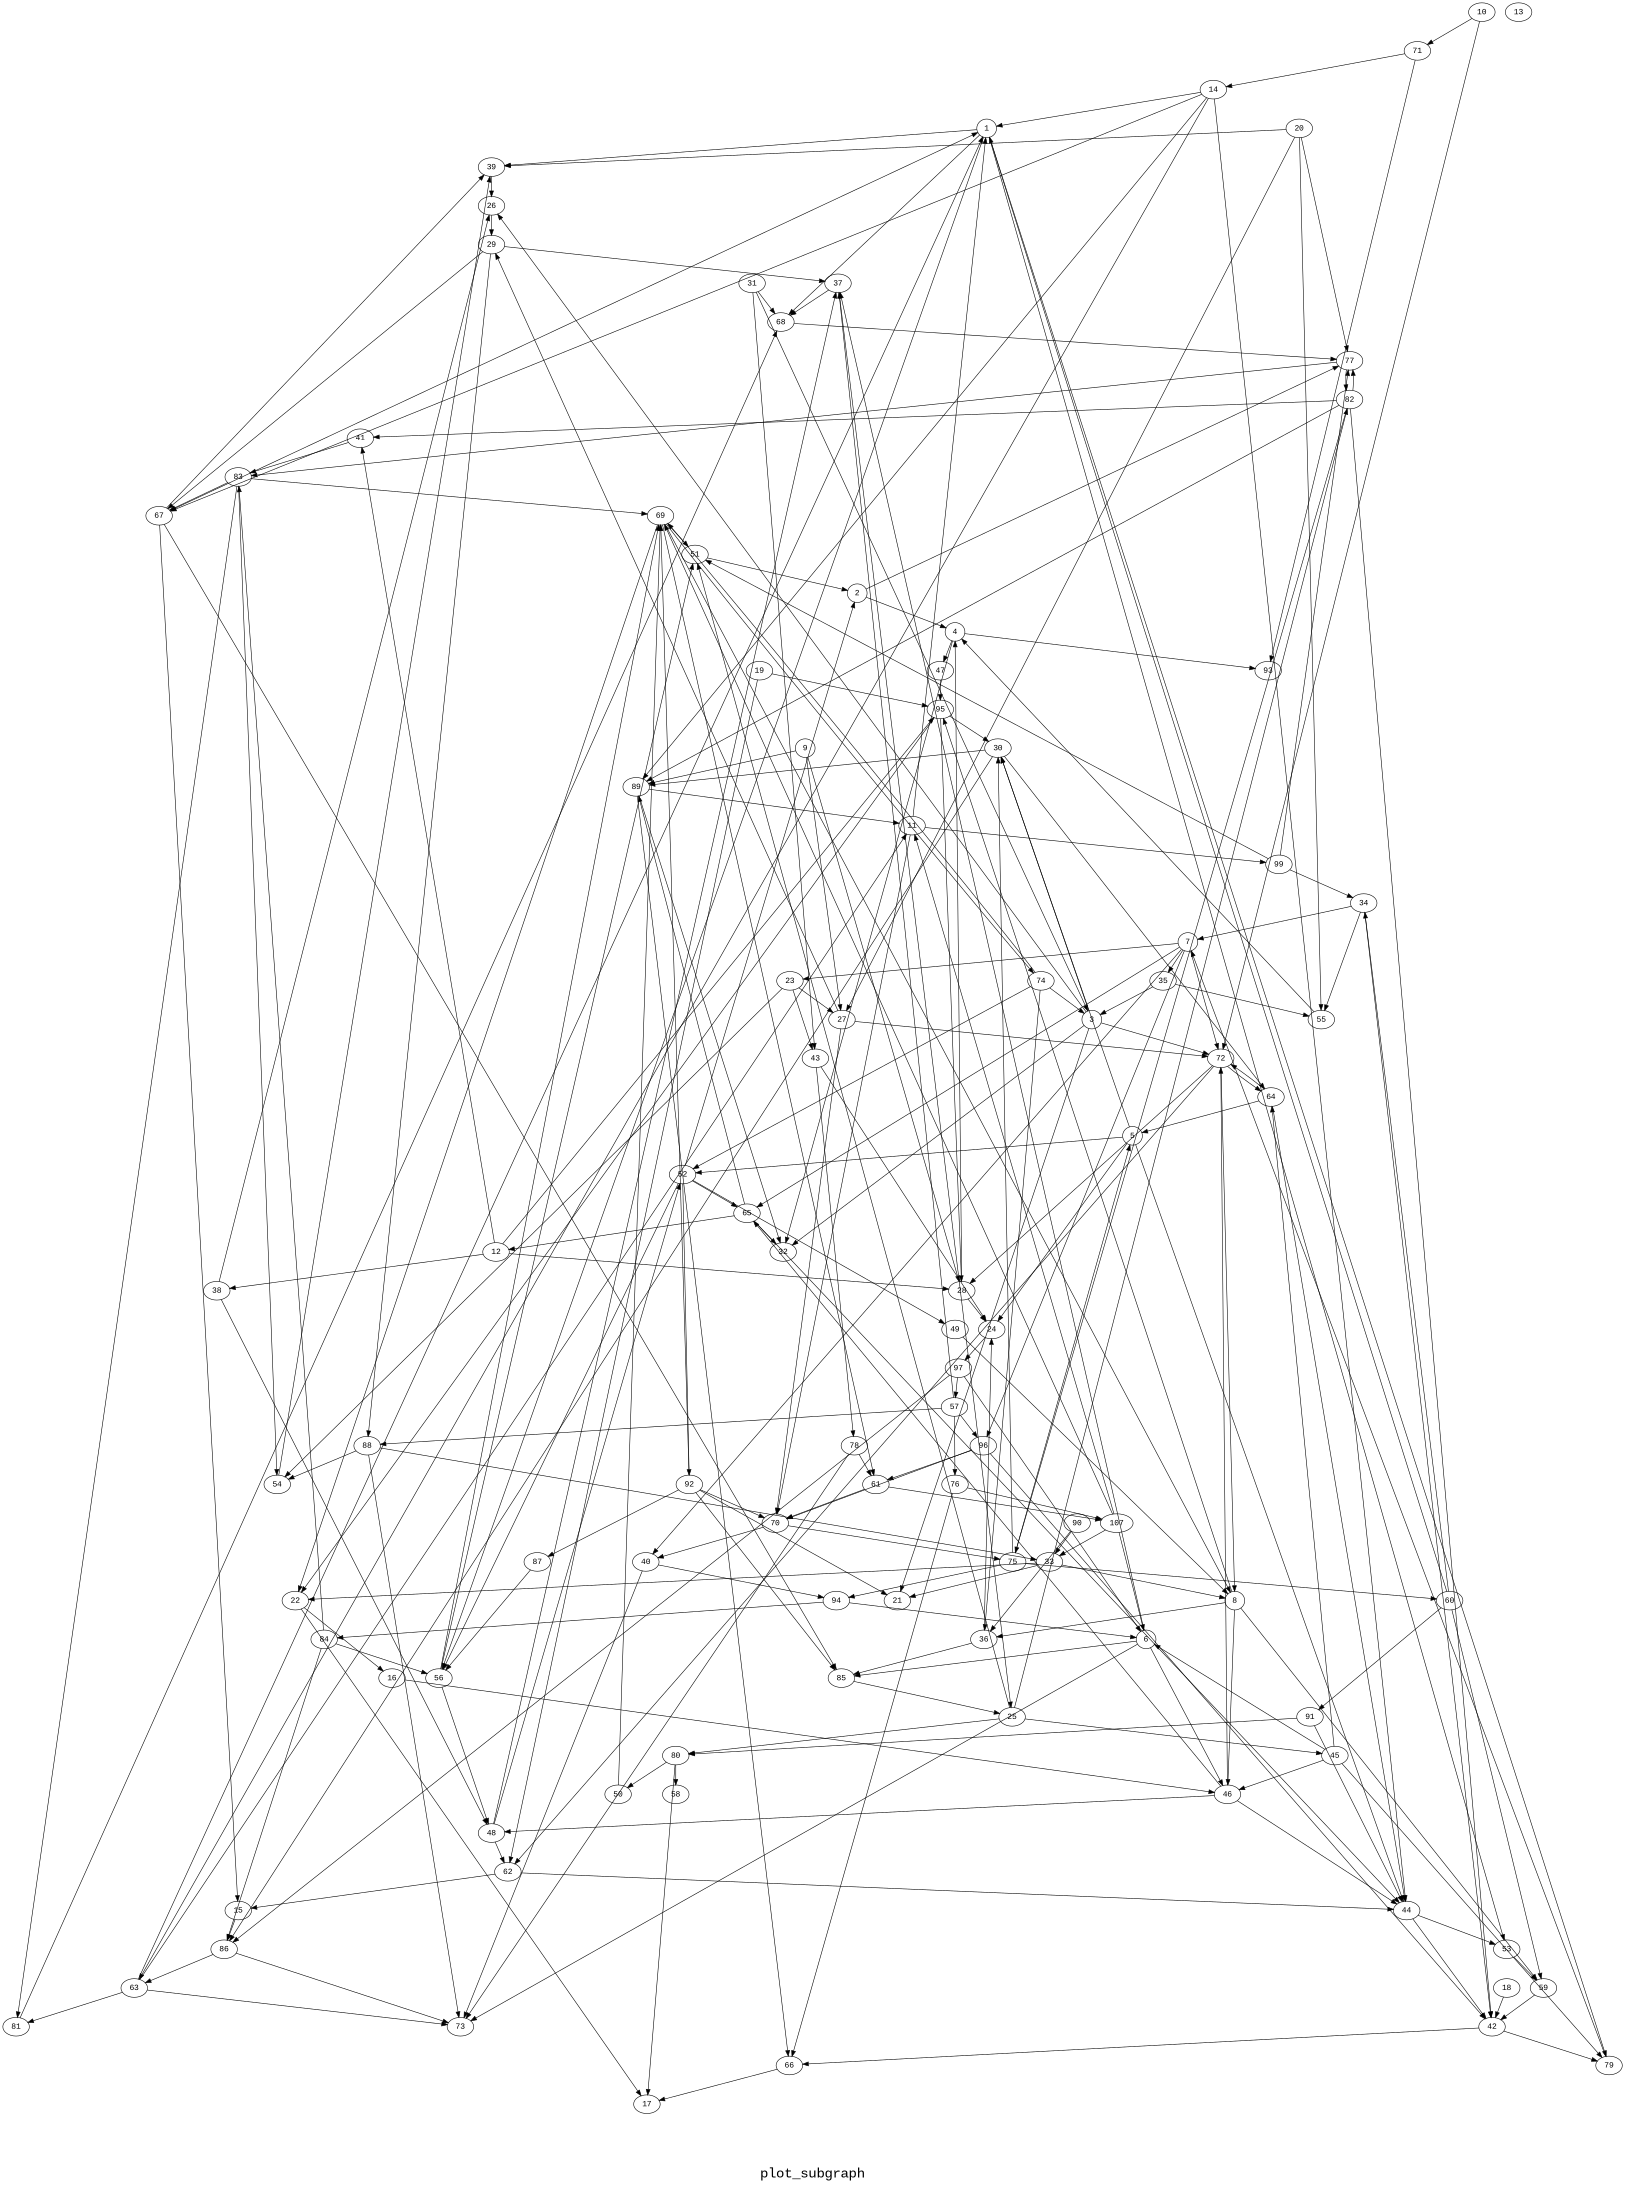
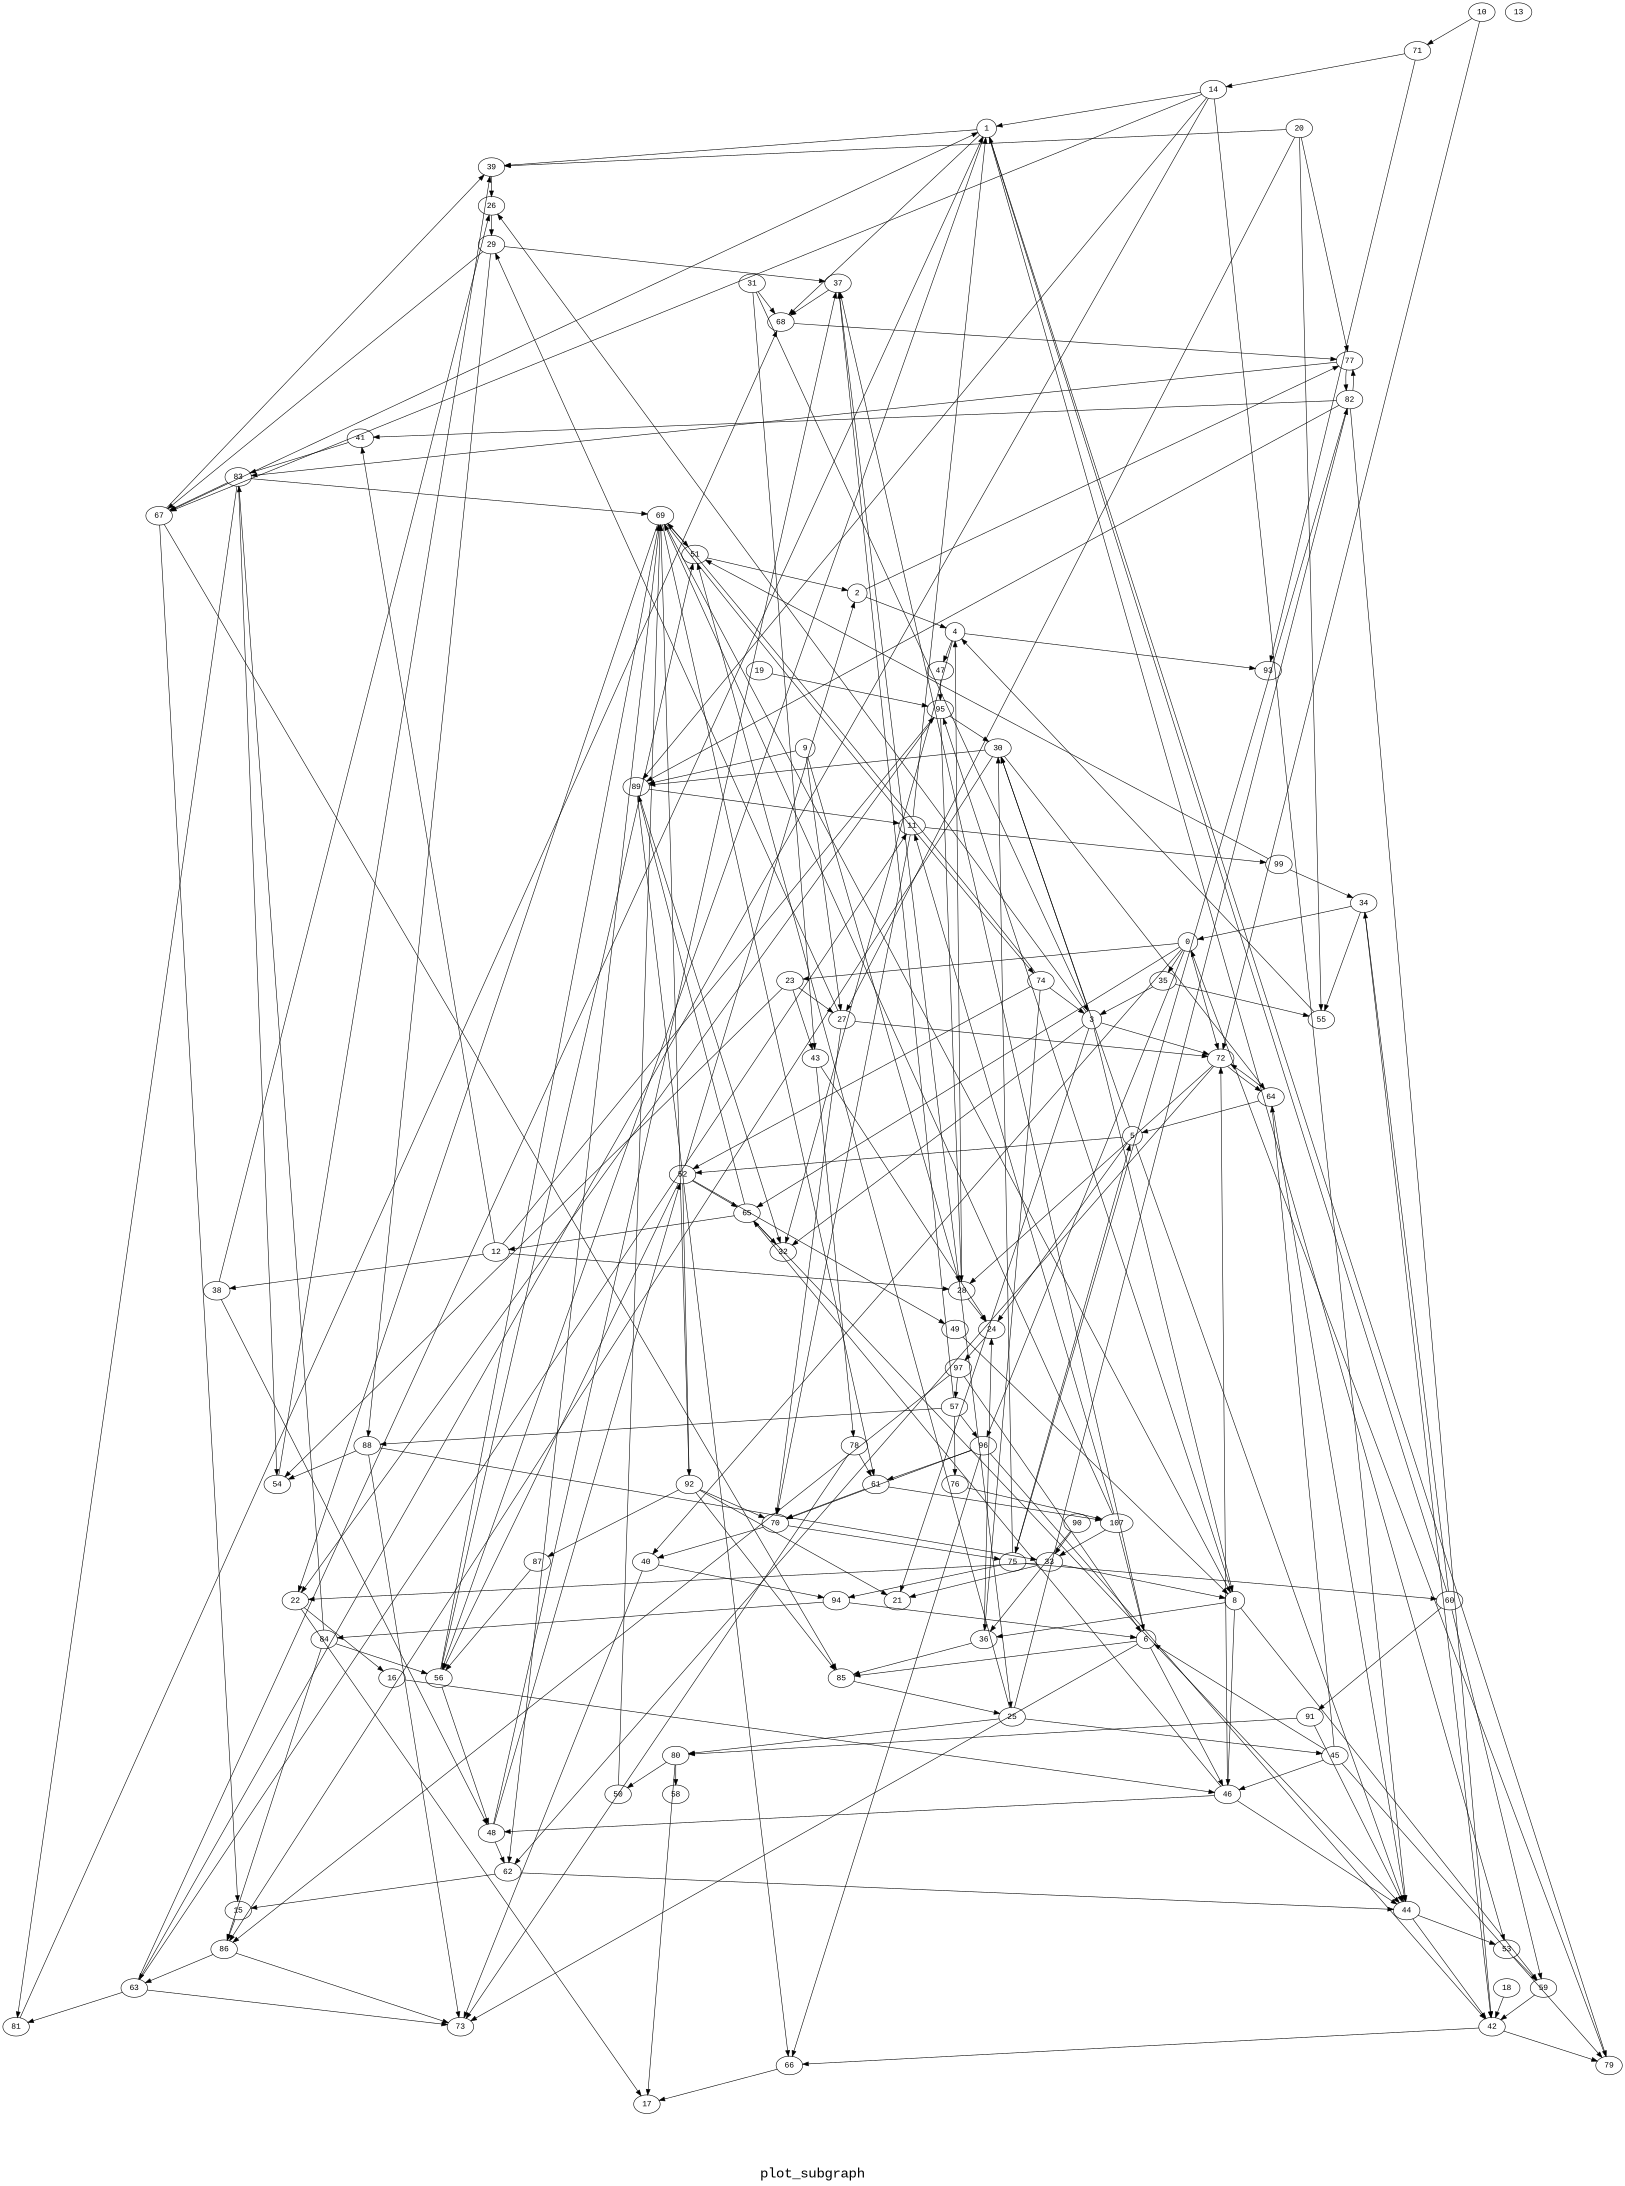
(1316, 603) -> none
(1188, 942) -> (1188, 942)
(640, 1239) -> (588, 1158)
(1228, 1327) -> (1163, 1307)
(873, 1772) -> (887, 1753)
